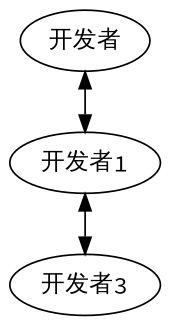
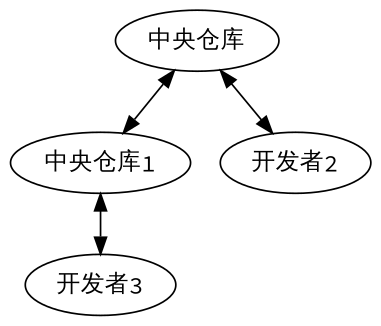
(85, 41) -> (197, 41)
(85, 163) -> (101, 163)
none -> (296, 163)
